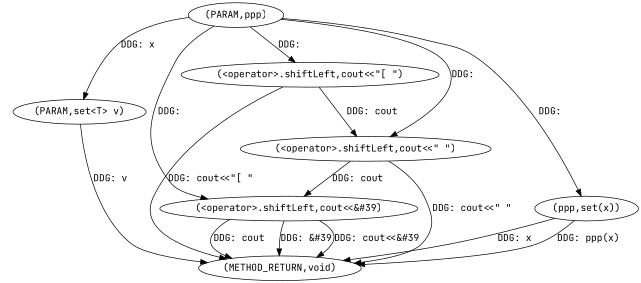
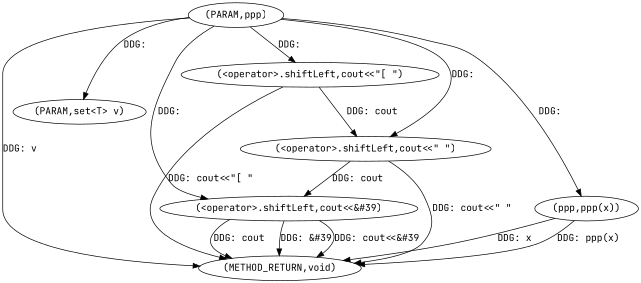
(138, 45) -> (138, 45)
(587, 209) -> (587, 209)
(111, 221) -> (3, 144)
